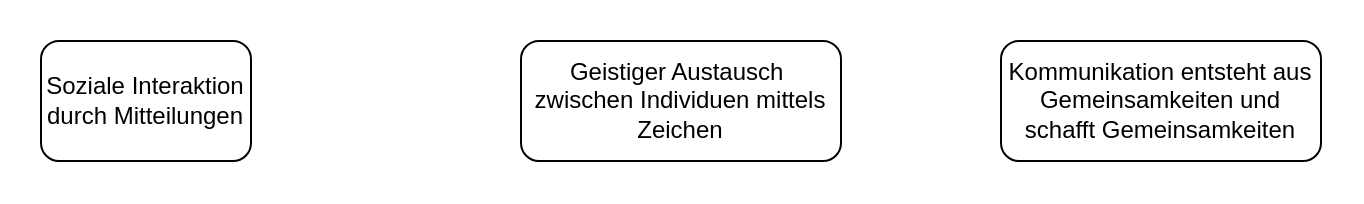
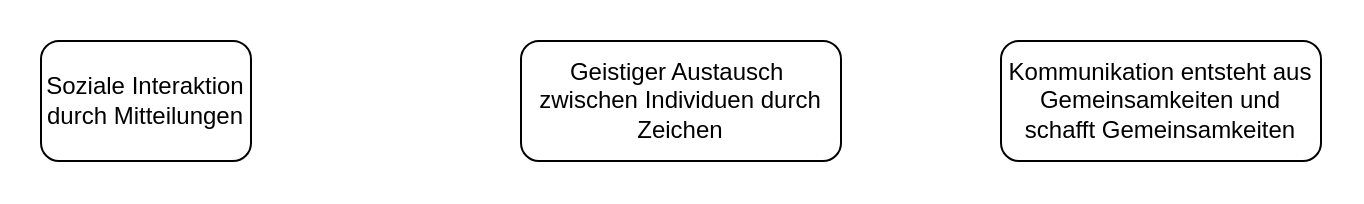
(681, 101) -> (681, 101)
